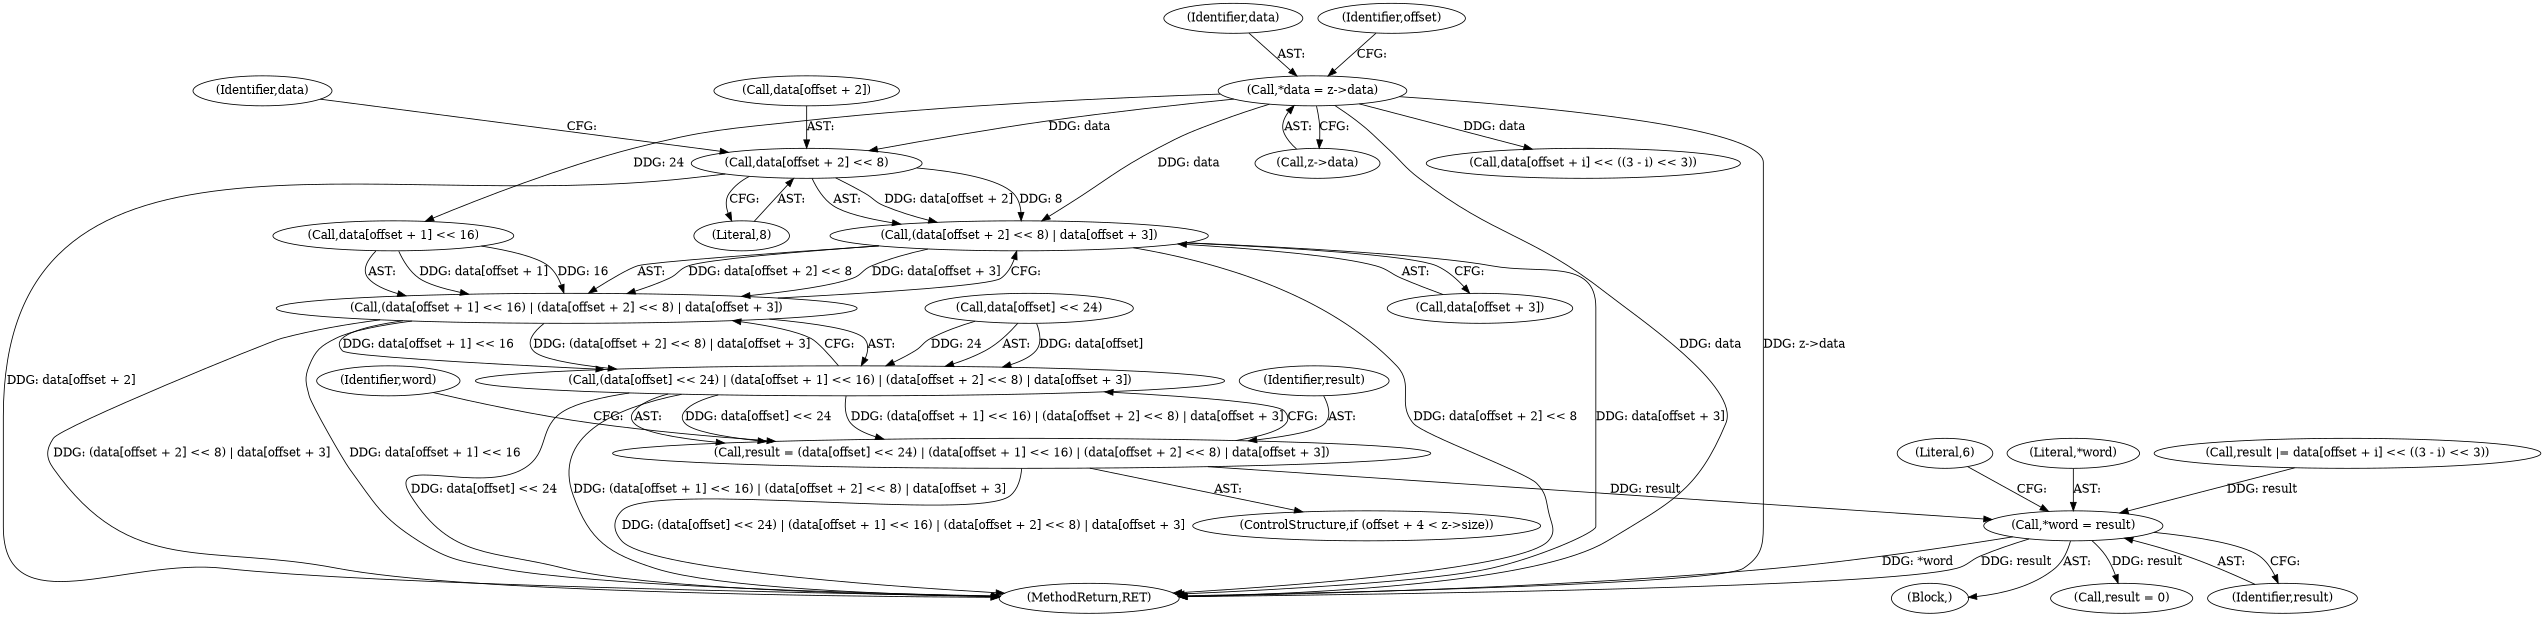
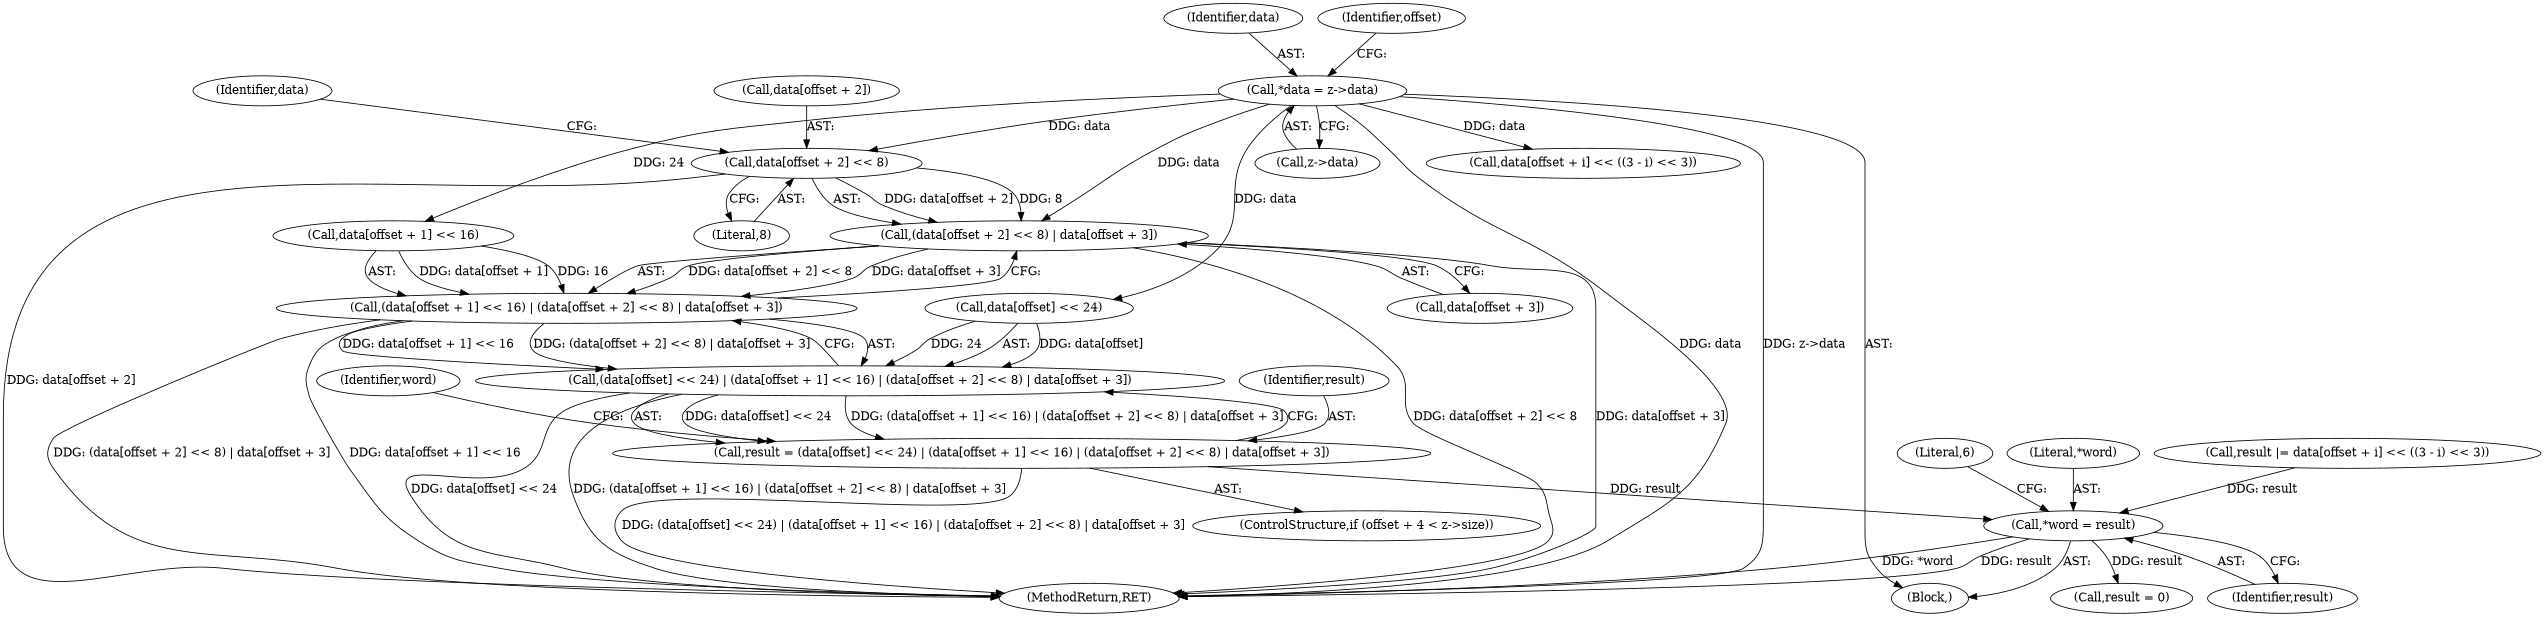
none -> (1852, 147)
none -> (1232, 223)
